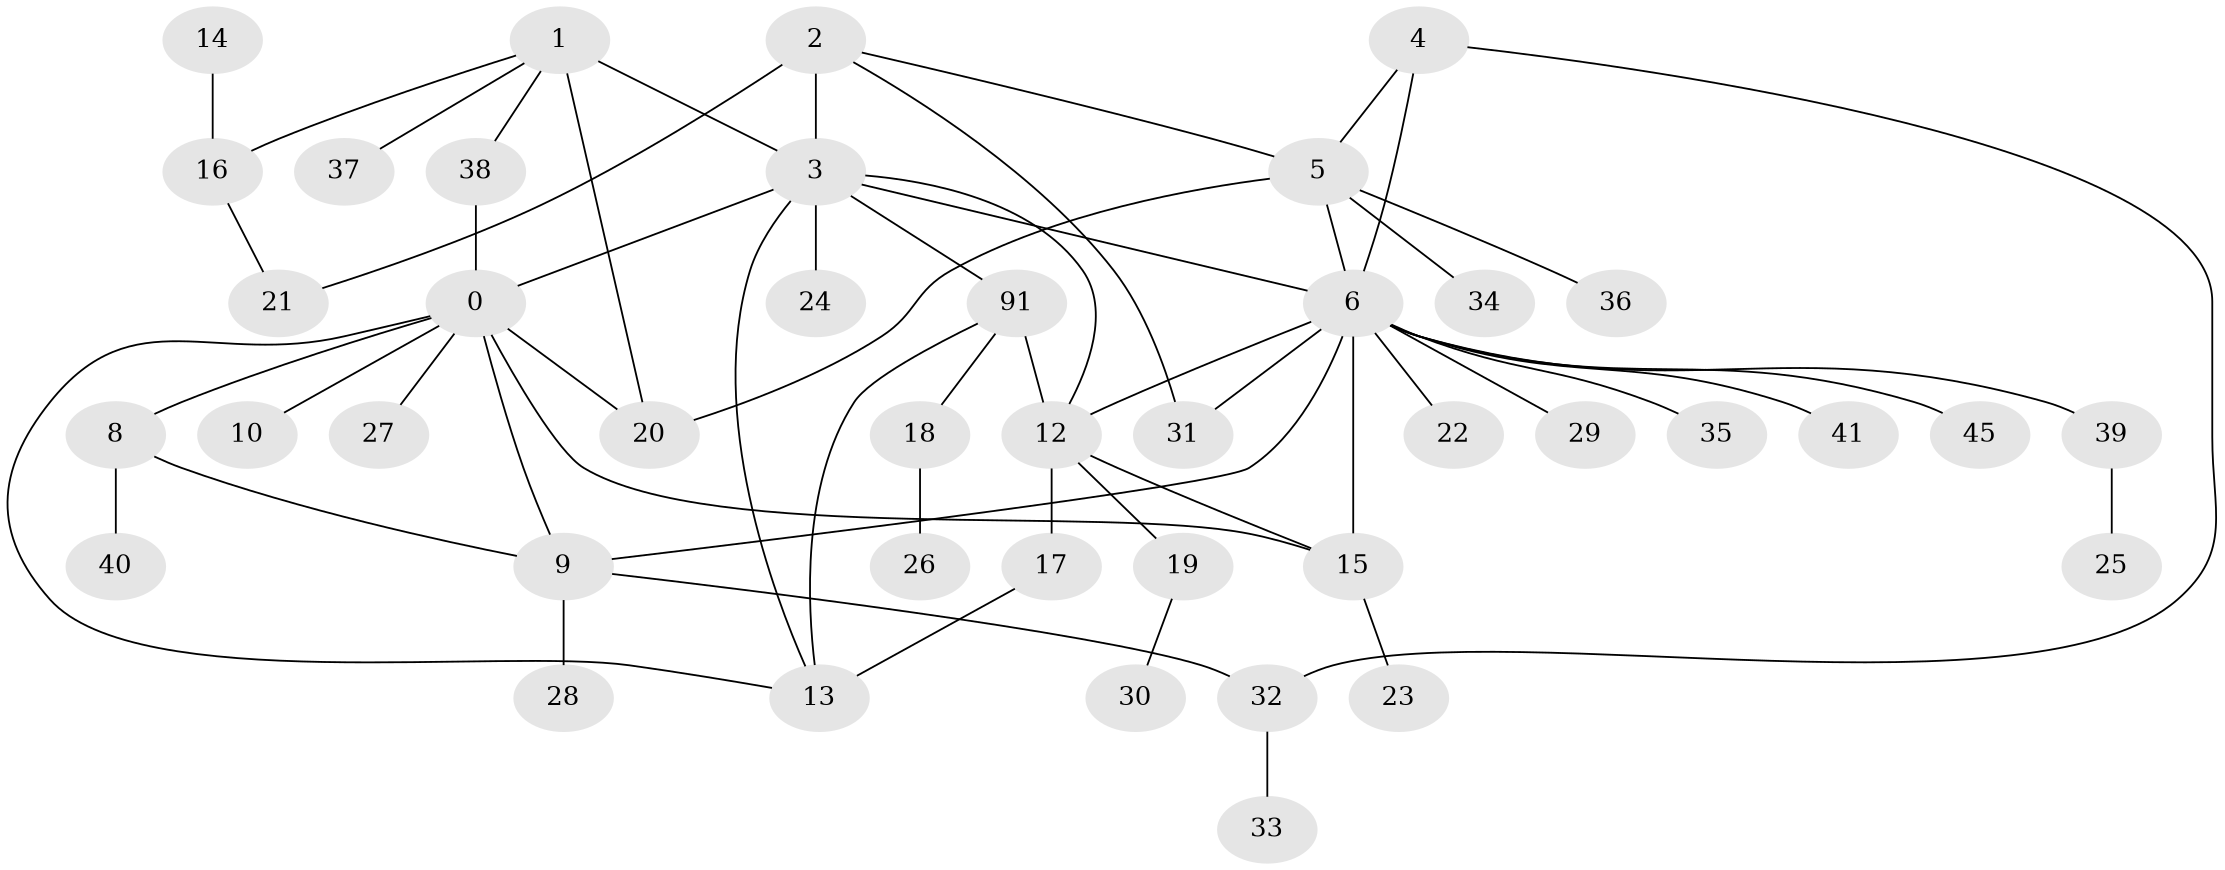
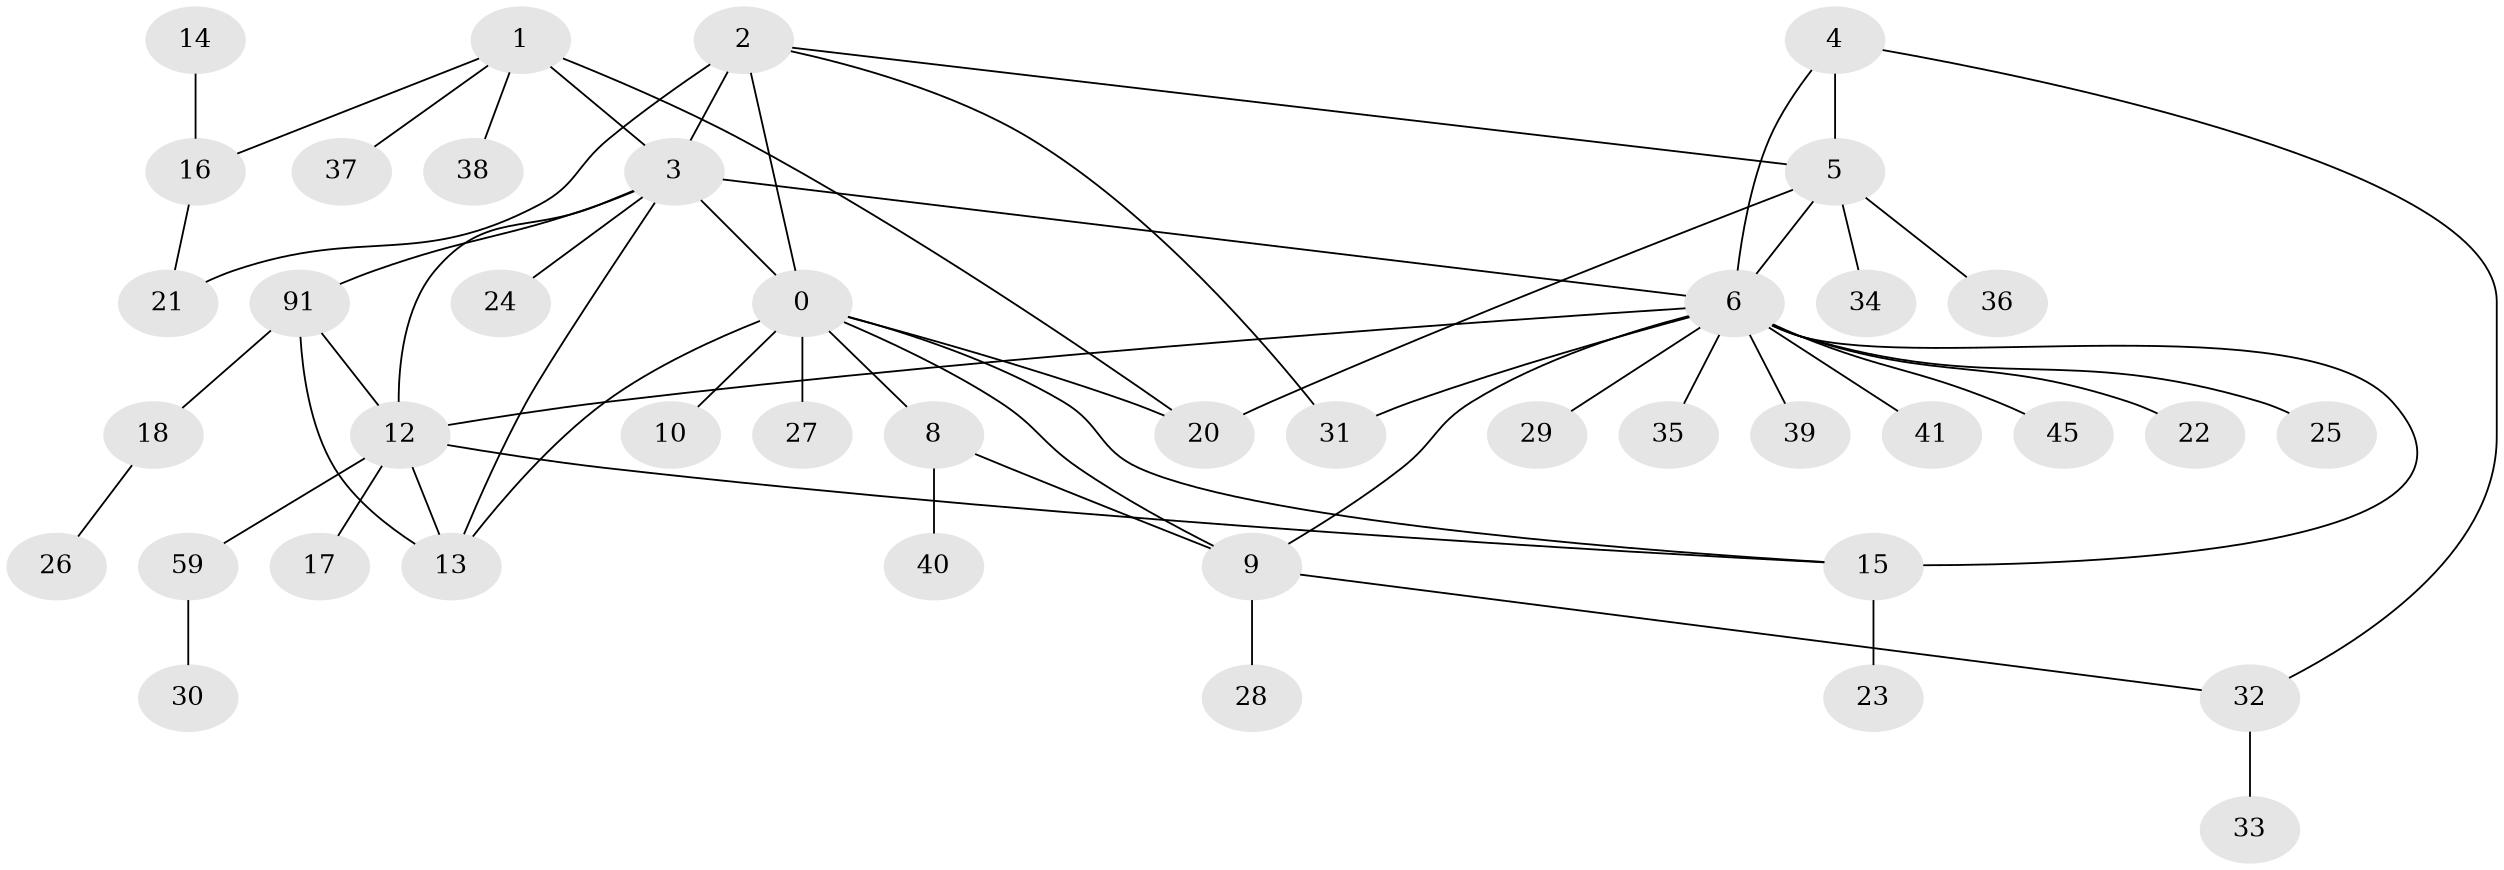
(476, 246) -> (773, 172)
(2112, 501) -> (2057, 370)
(1183, 567) -> (188, 567)
(936, 632) -> (426, 501)
